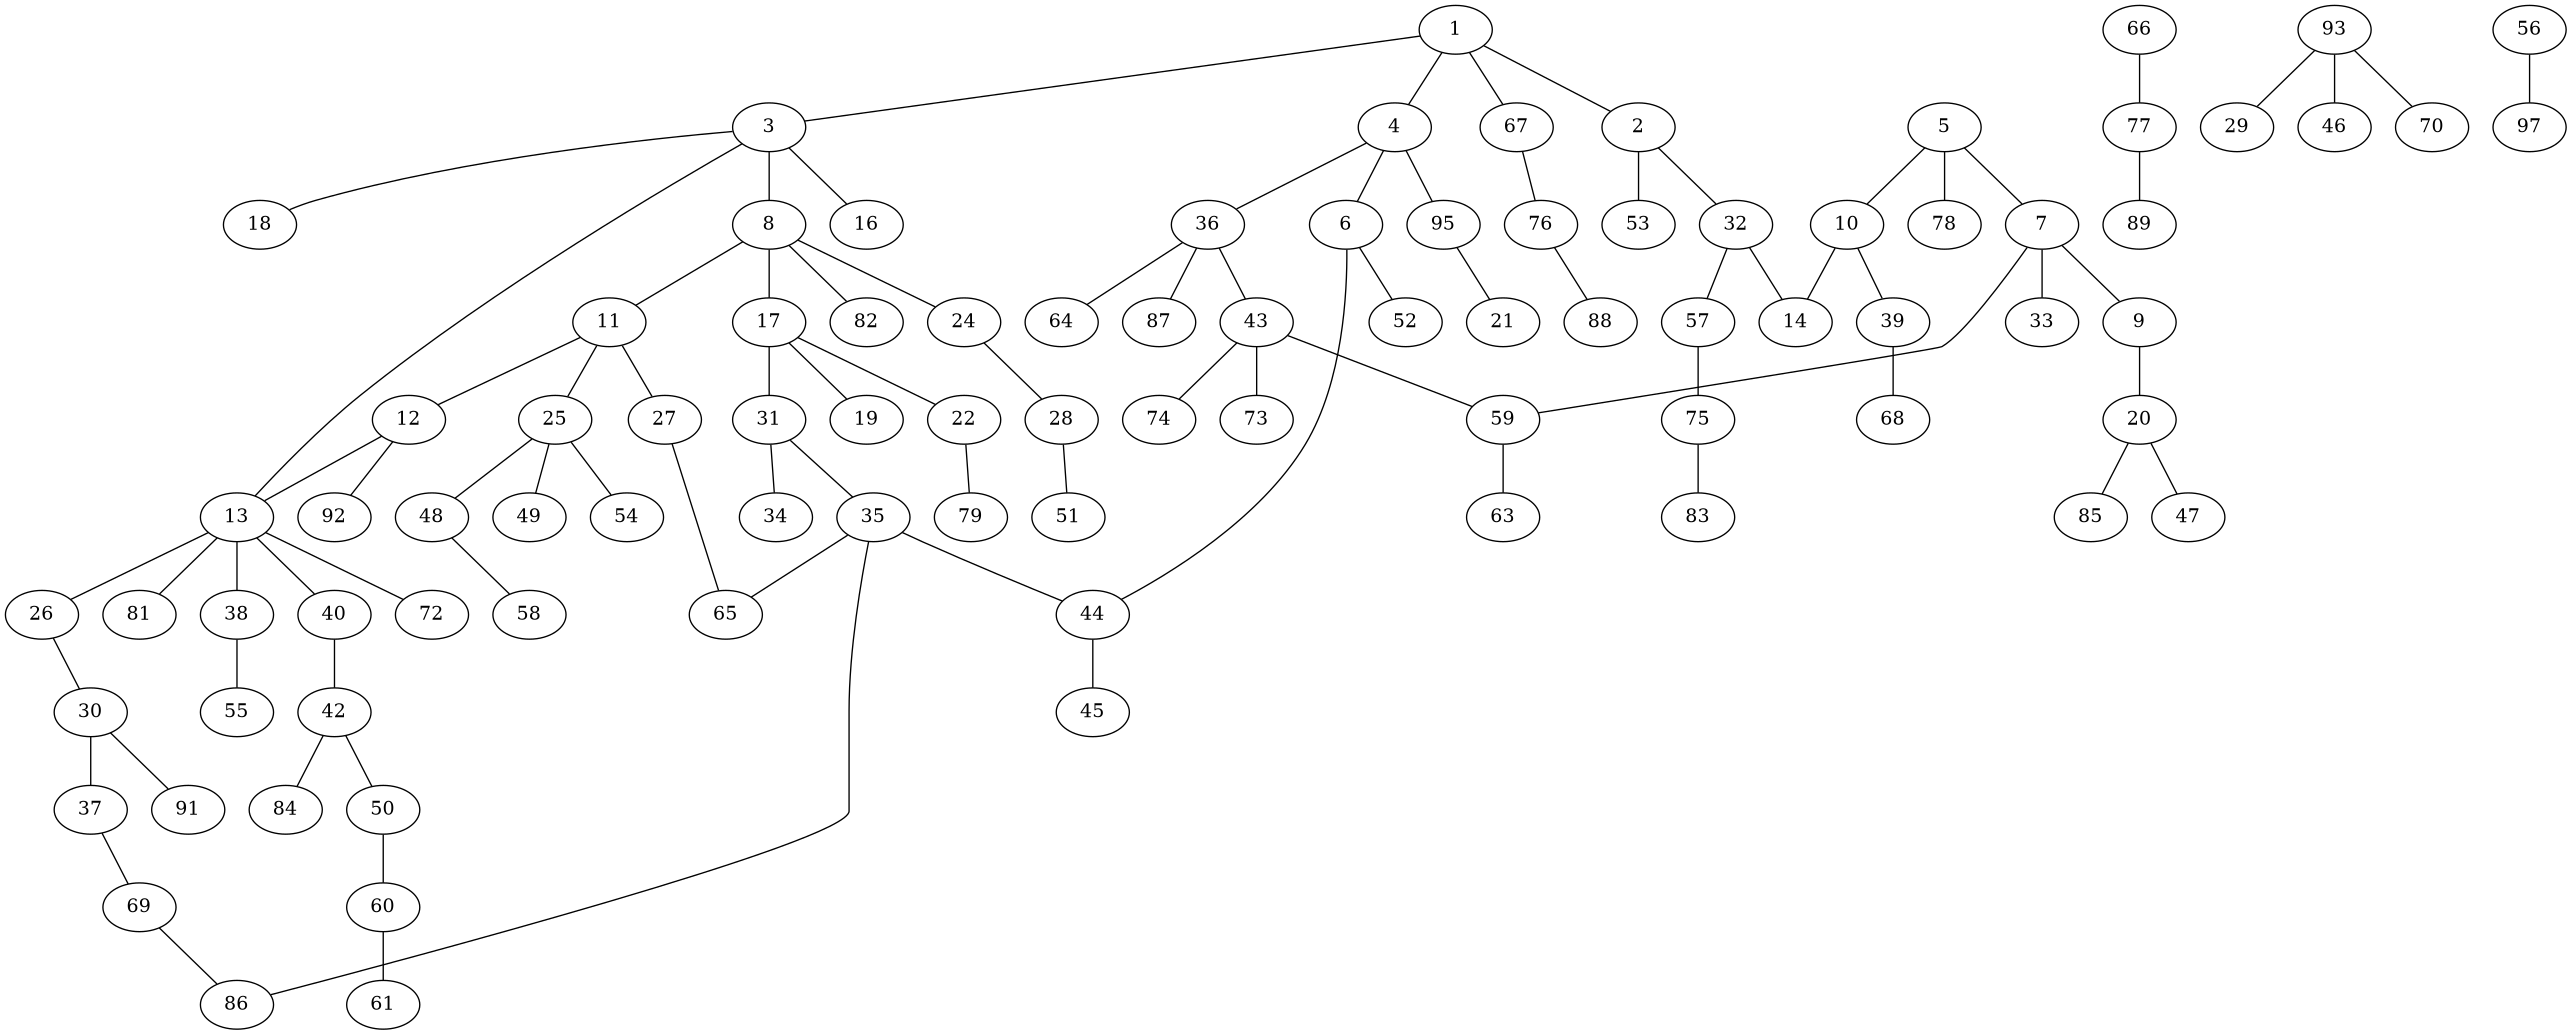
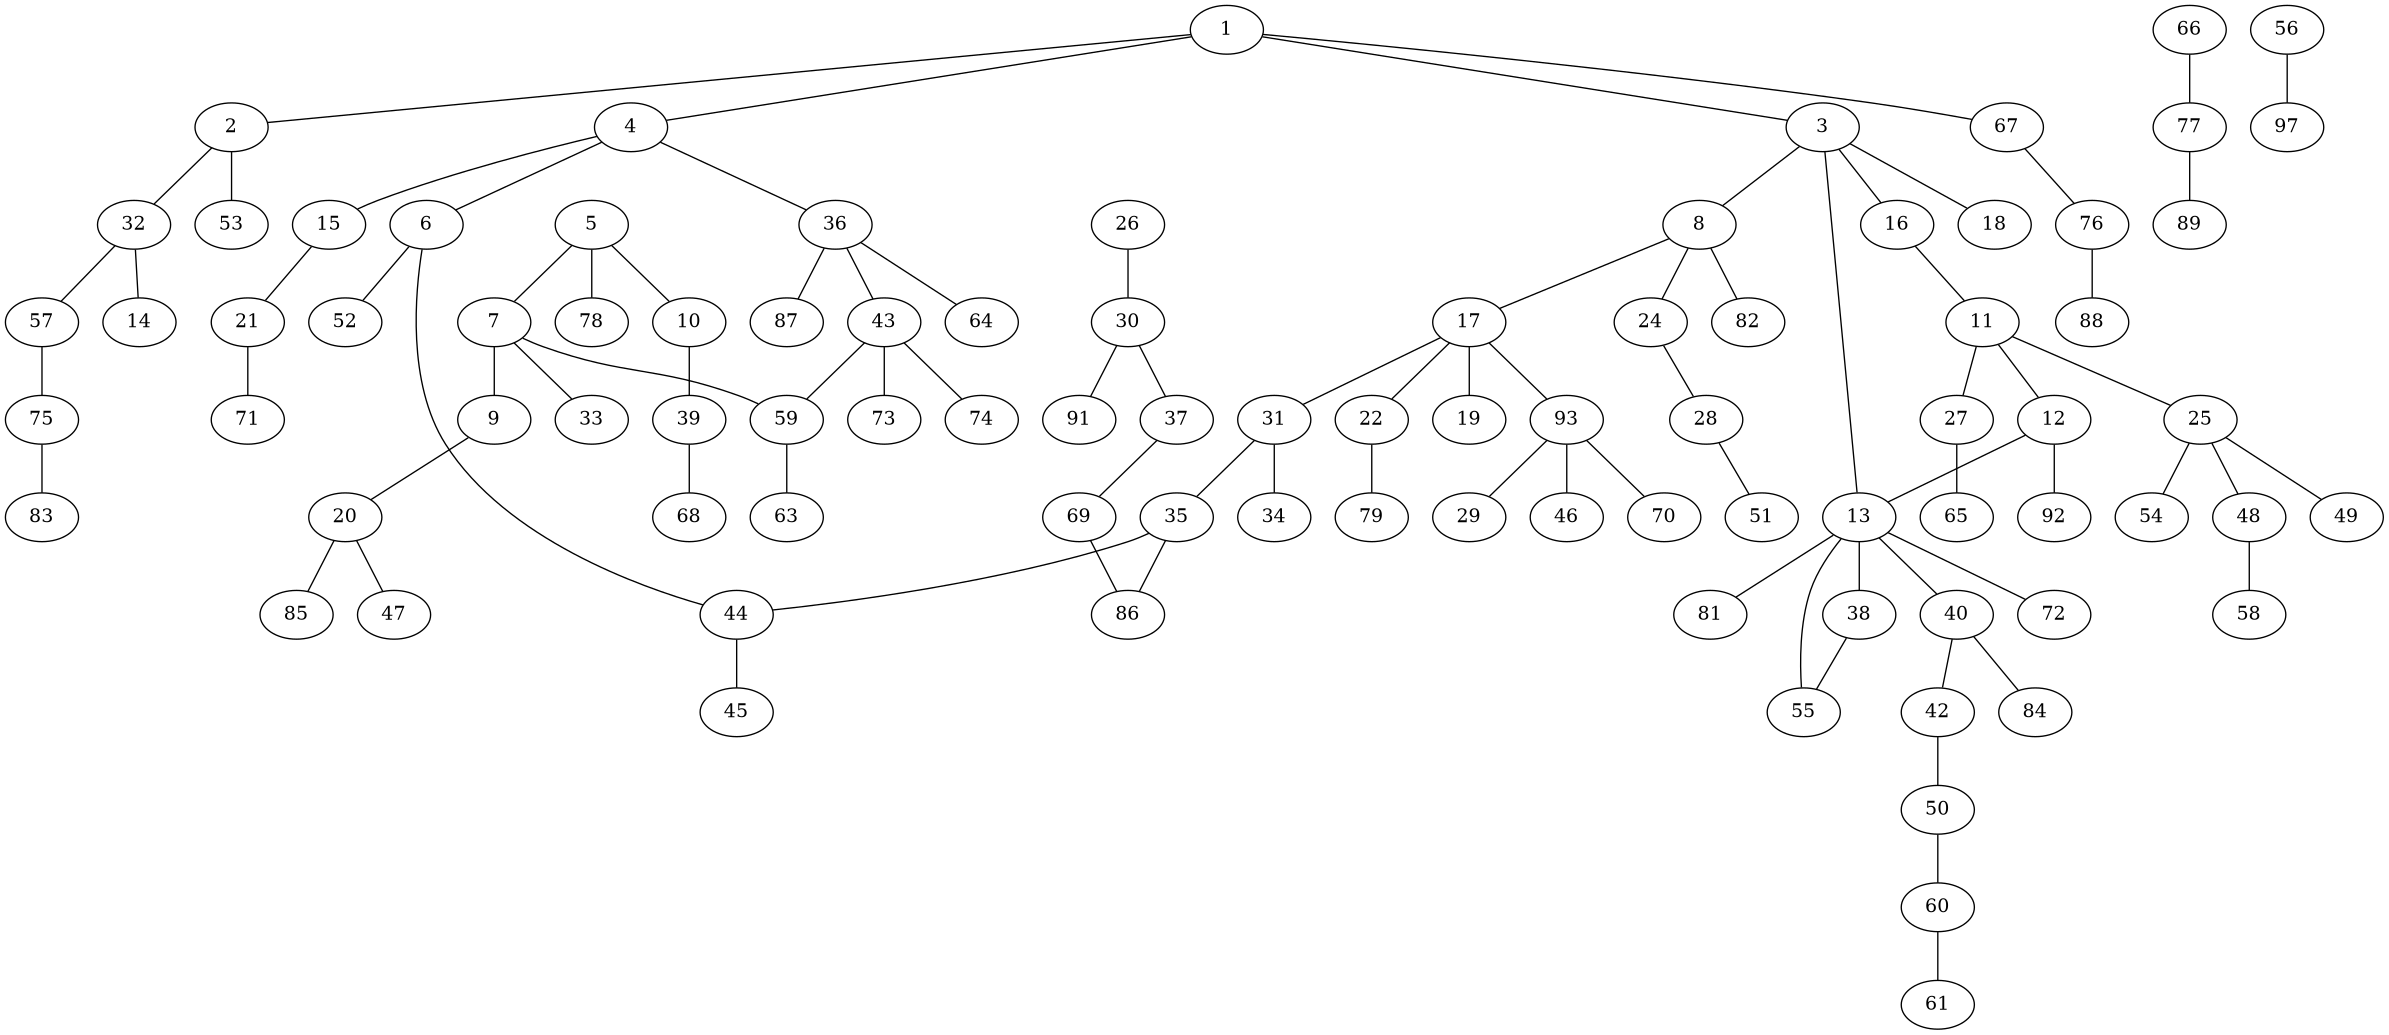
(1444, 225) -> (329, 225)
(689, 274) -> (1940, 274)
(1821, 274) -> none
none -> (1518, 371)
none -> (248, 420)
(140, 566) -> (1806, 609)
(799, 566) -> none
(310, 761) -> (1996, 664)
